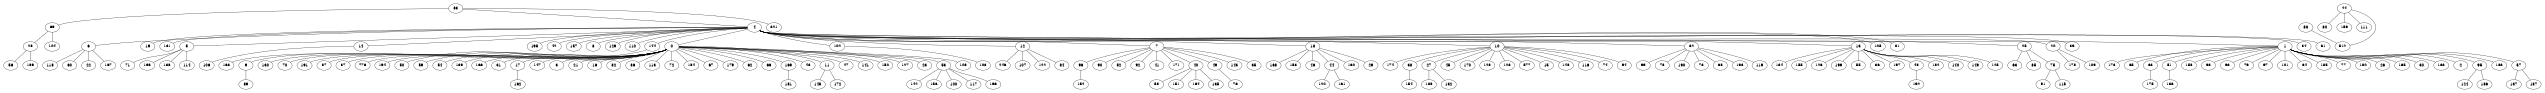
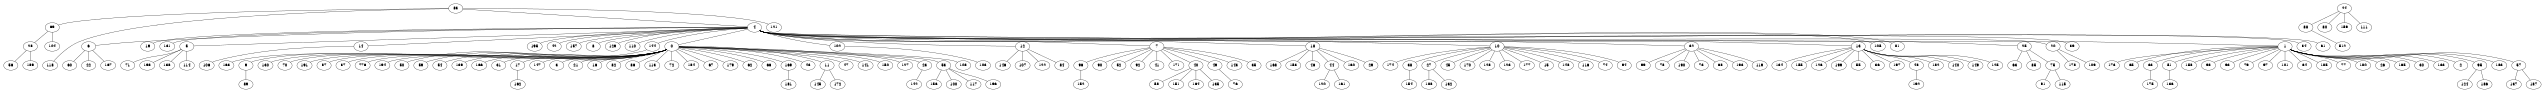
(774, 27) -> (774, 27)
(2376, 28) -> (2325, 18)
(70, 56) -> (247, 17)
(1003, 65) -> (1003, 65)
(1527, 65) -> (1527, 65)
(929, 75) -> (919, 75)
